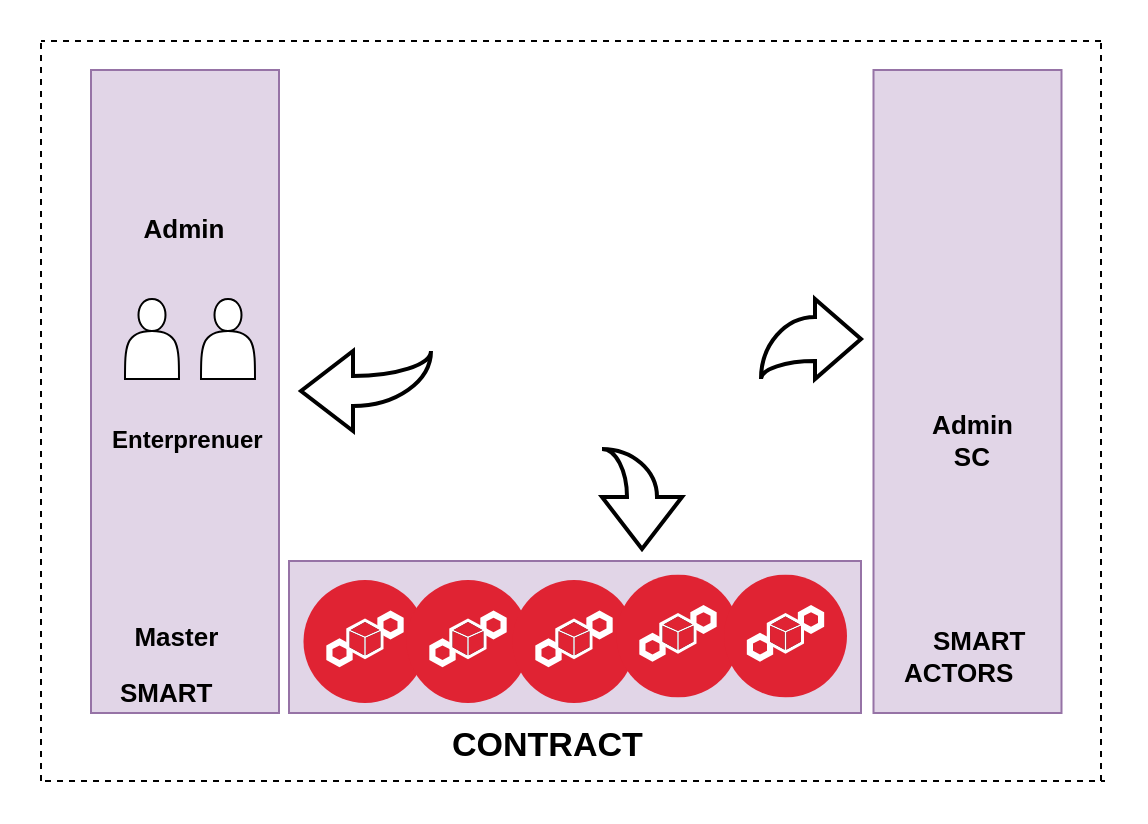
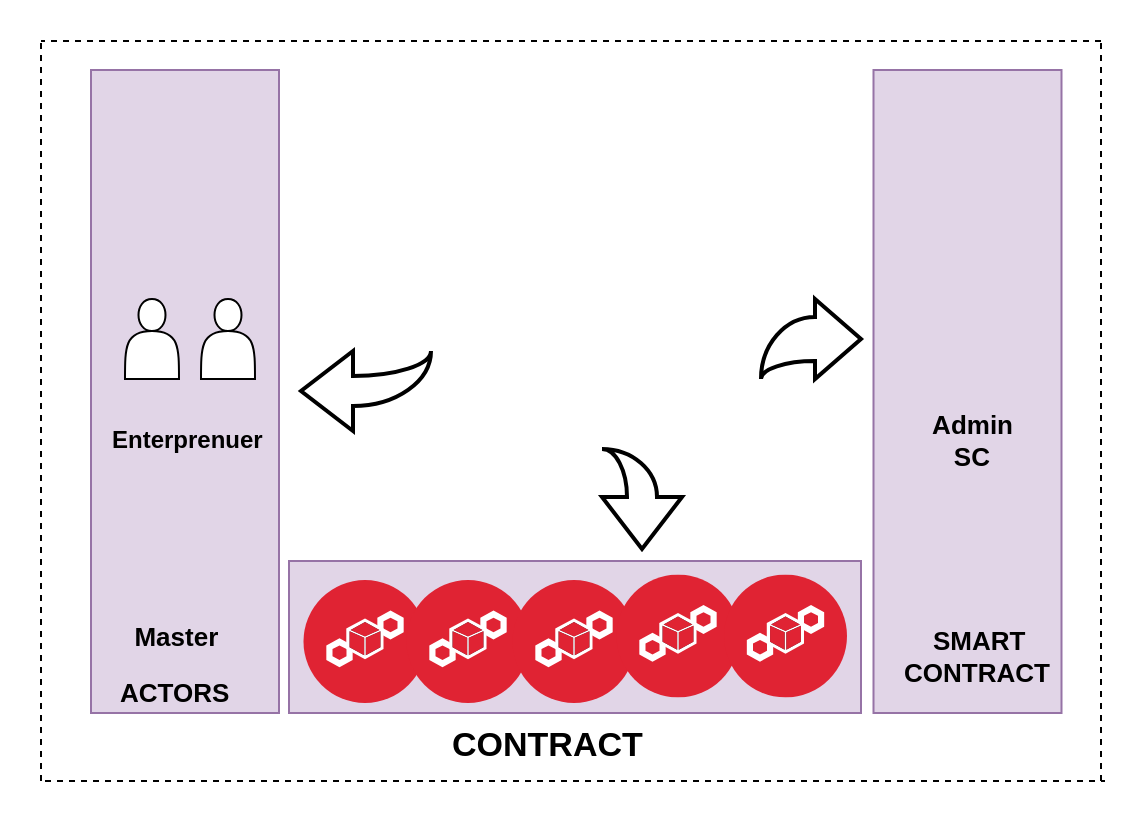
(187, 228) -> none
(945, 656) -> (959, 656)
(155, 693) -> (161, 693)
